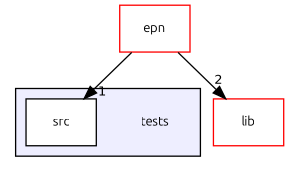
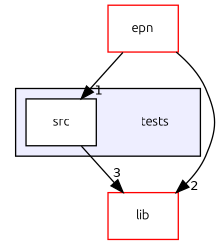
none -> (98, 164)
